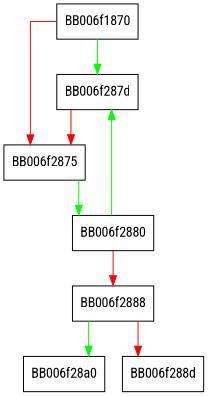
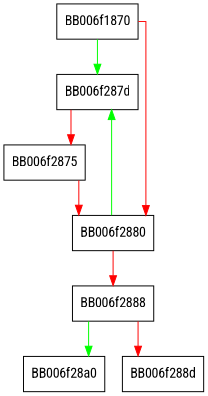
(30, 65) -> (146, 110)
(79, 193) -> (79, 193)
